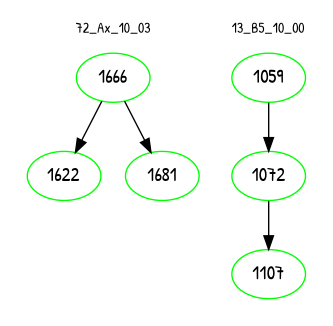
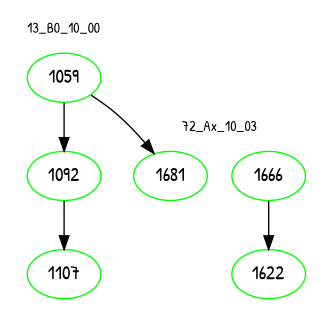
(269, 29) -> (64, 29)
(135, 121) -> (131, 128)
(269, 176) -> (64, 176)
